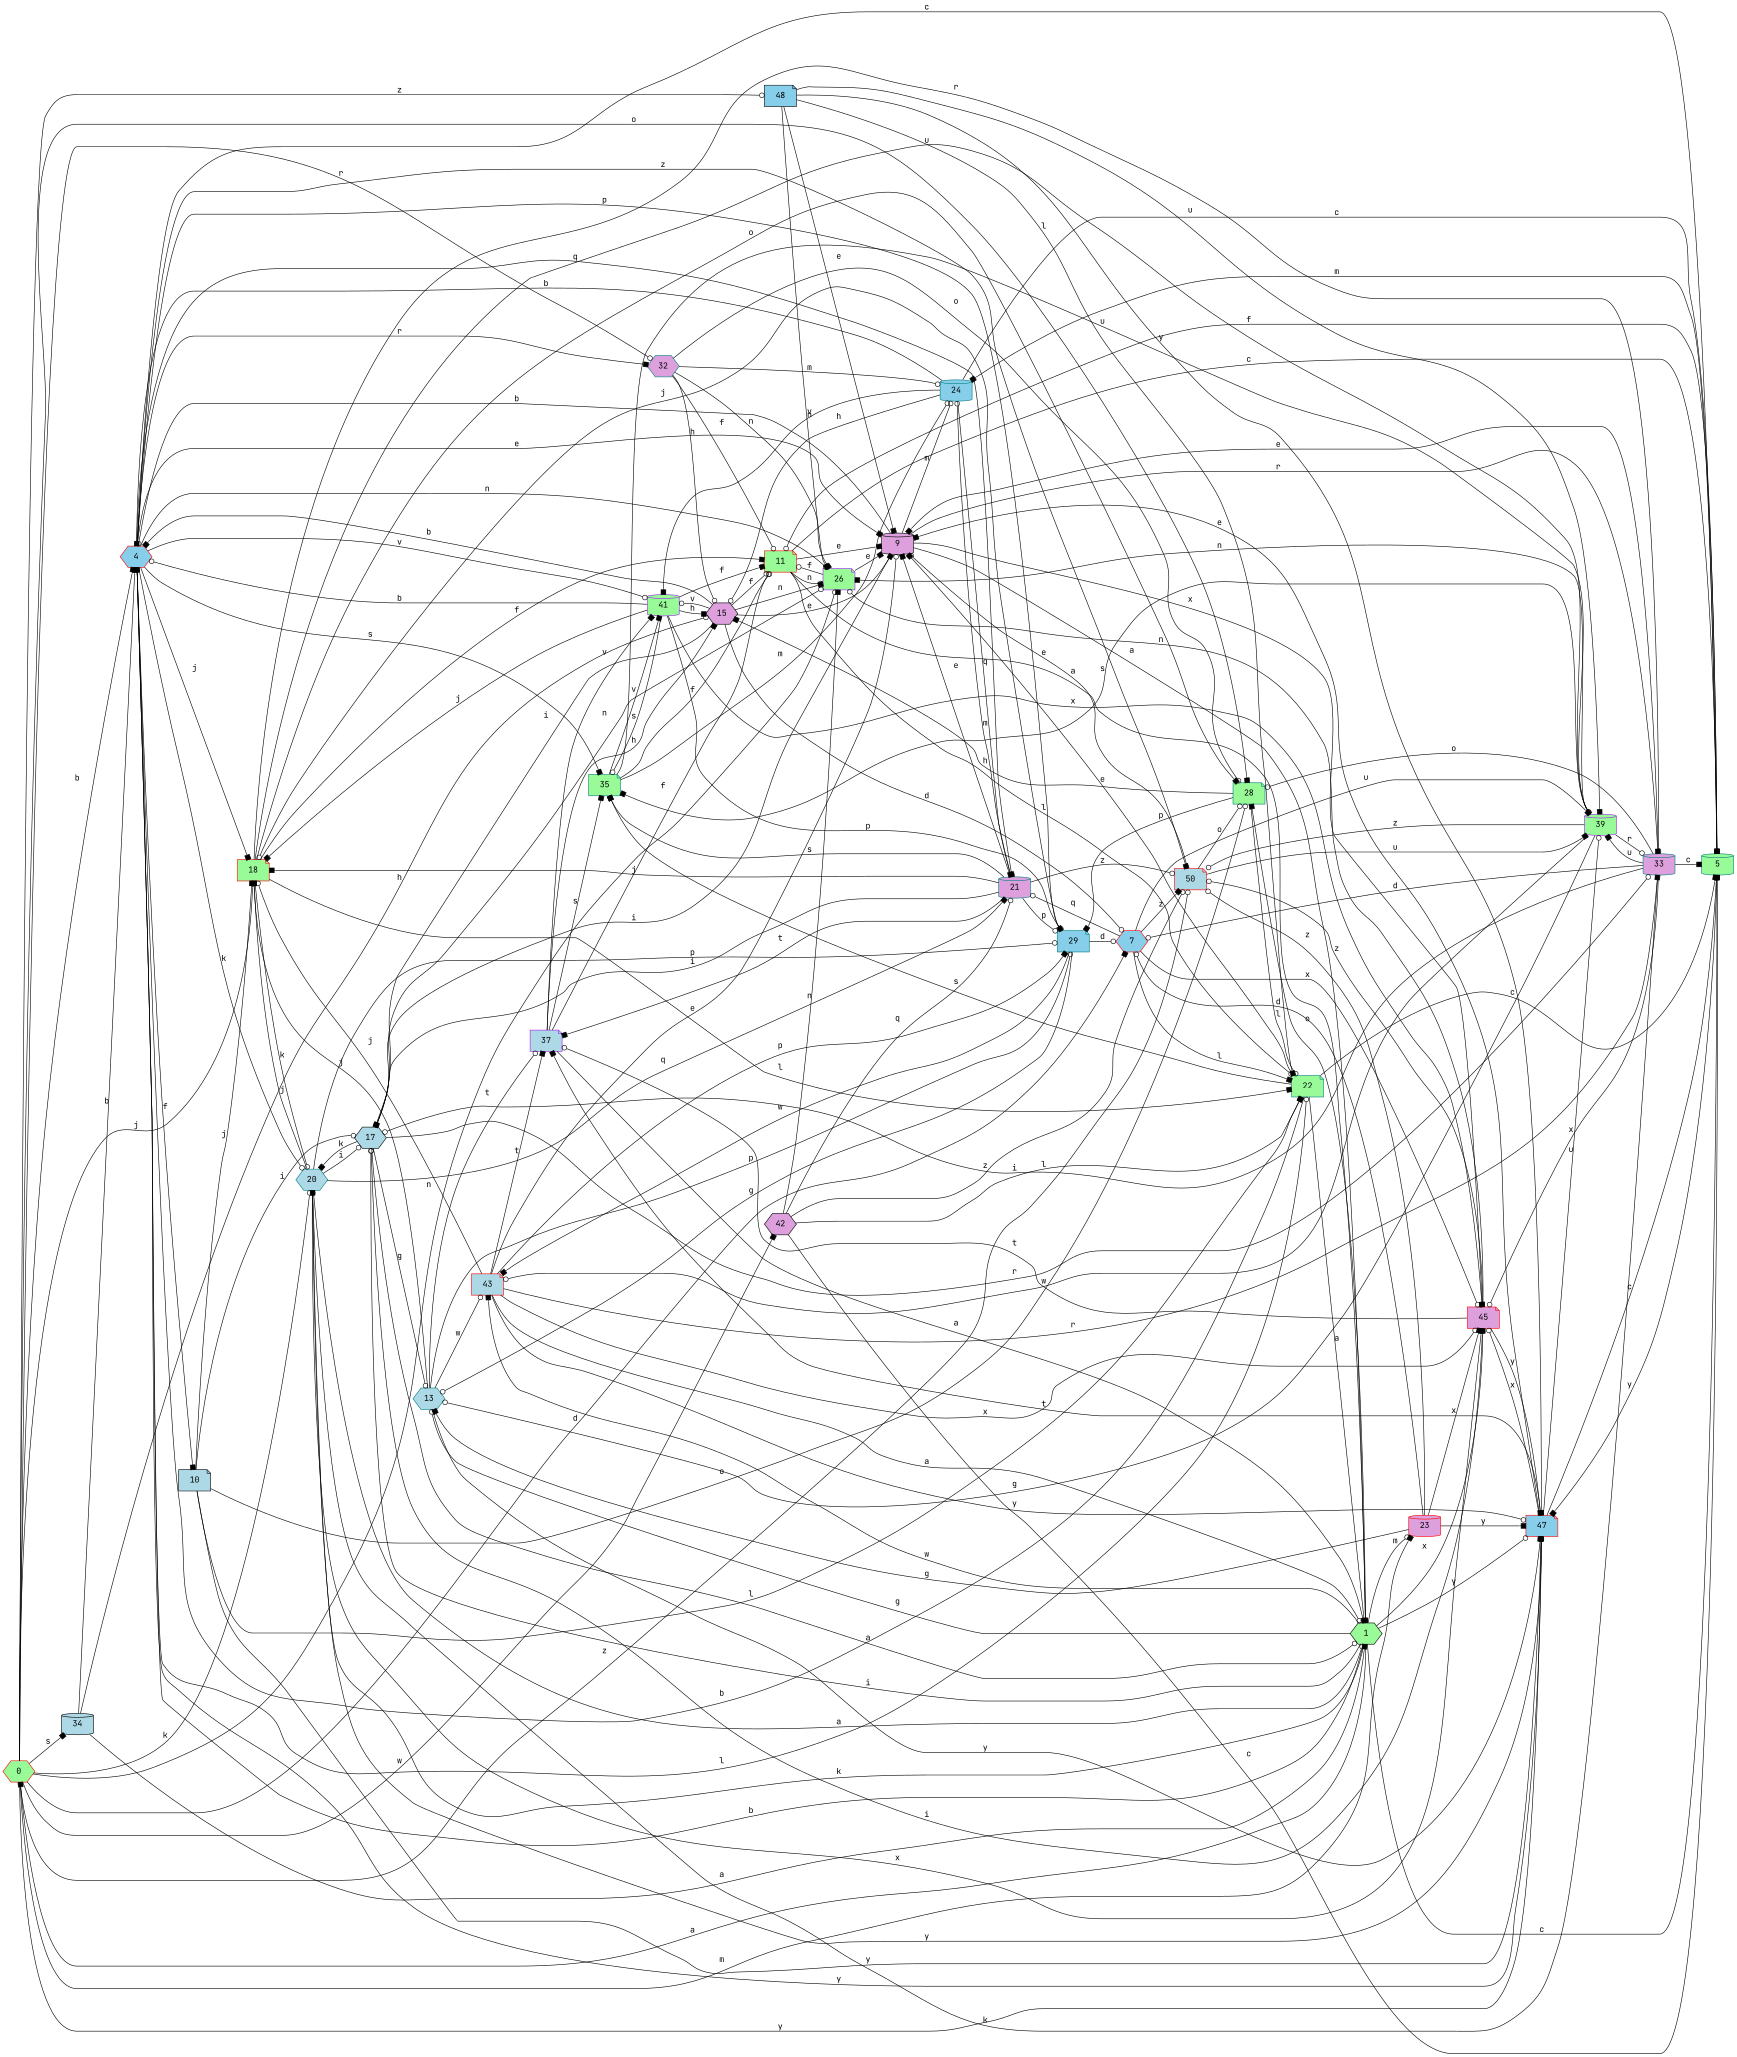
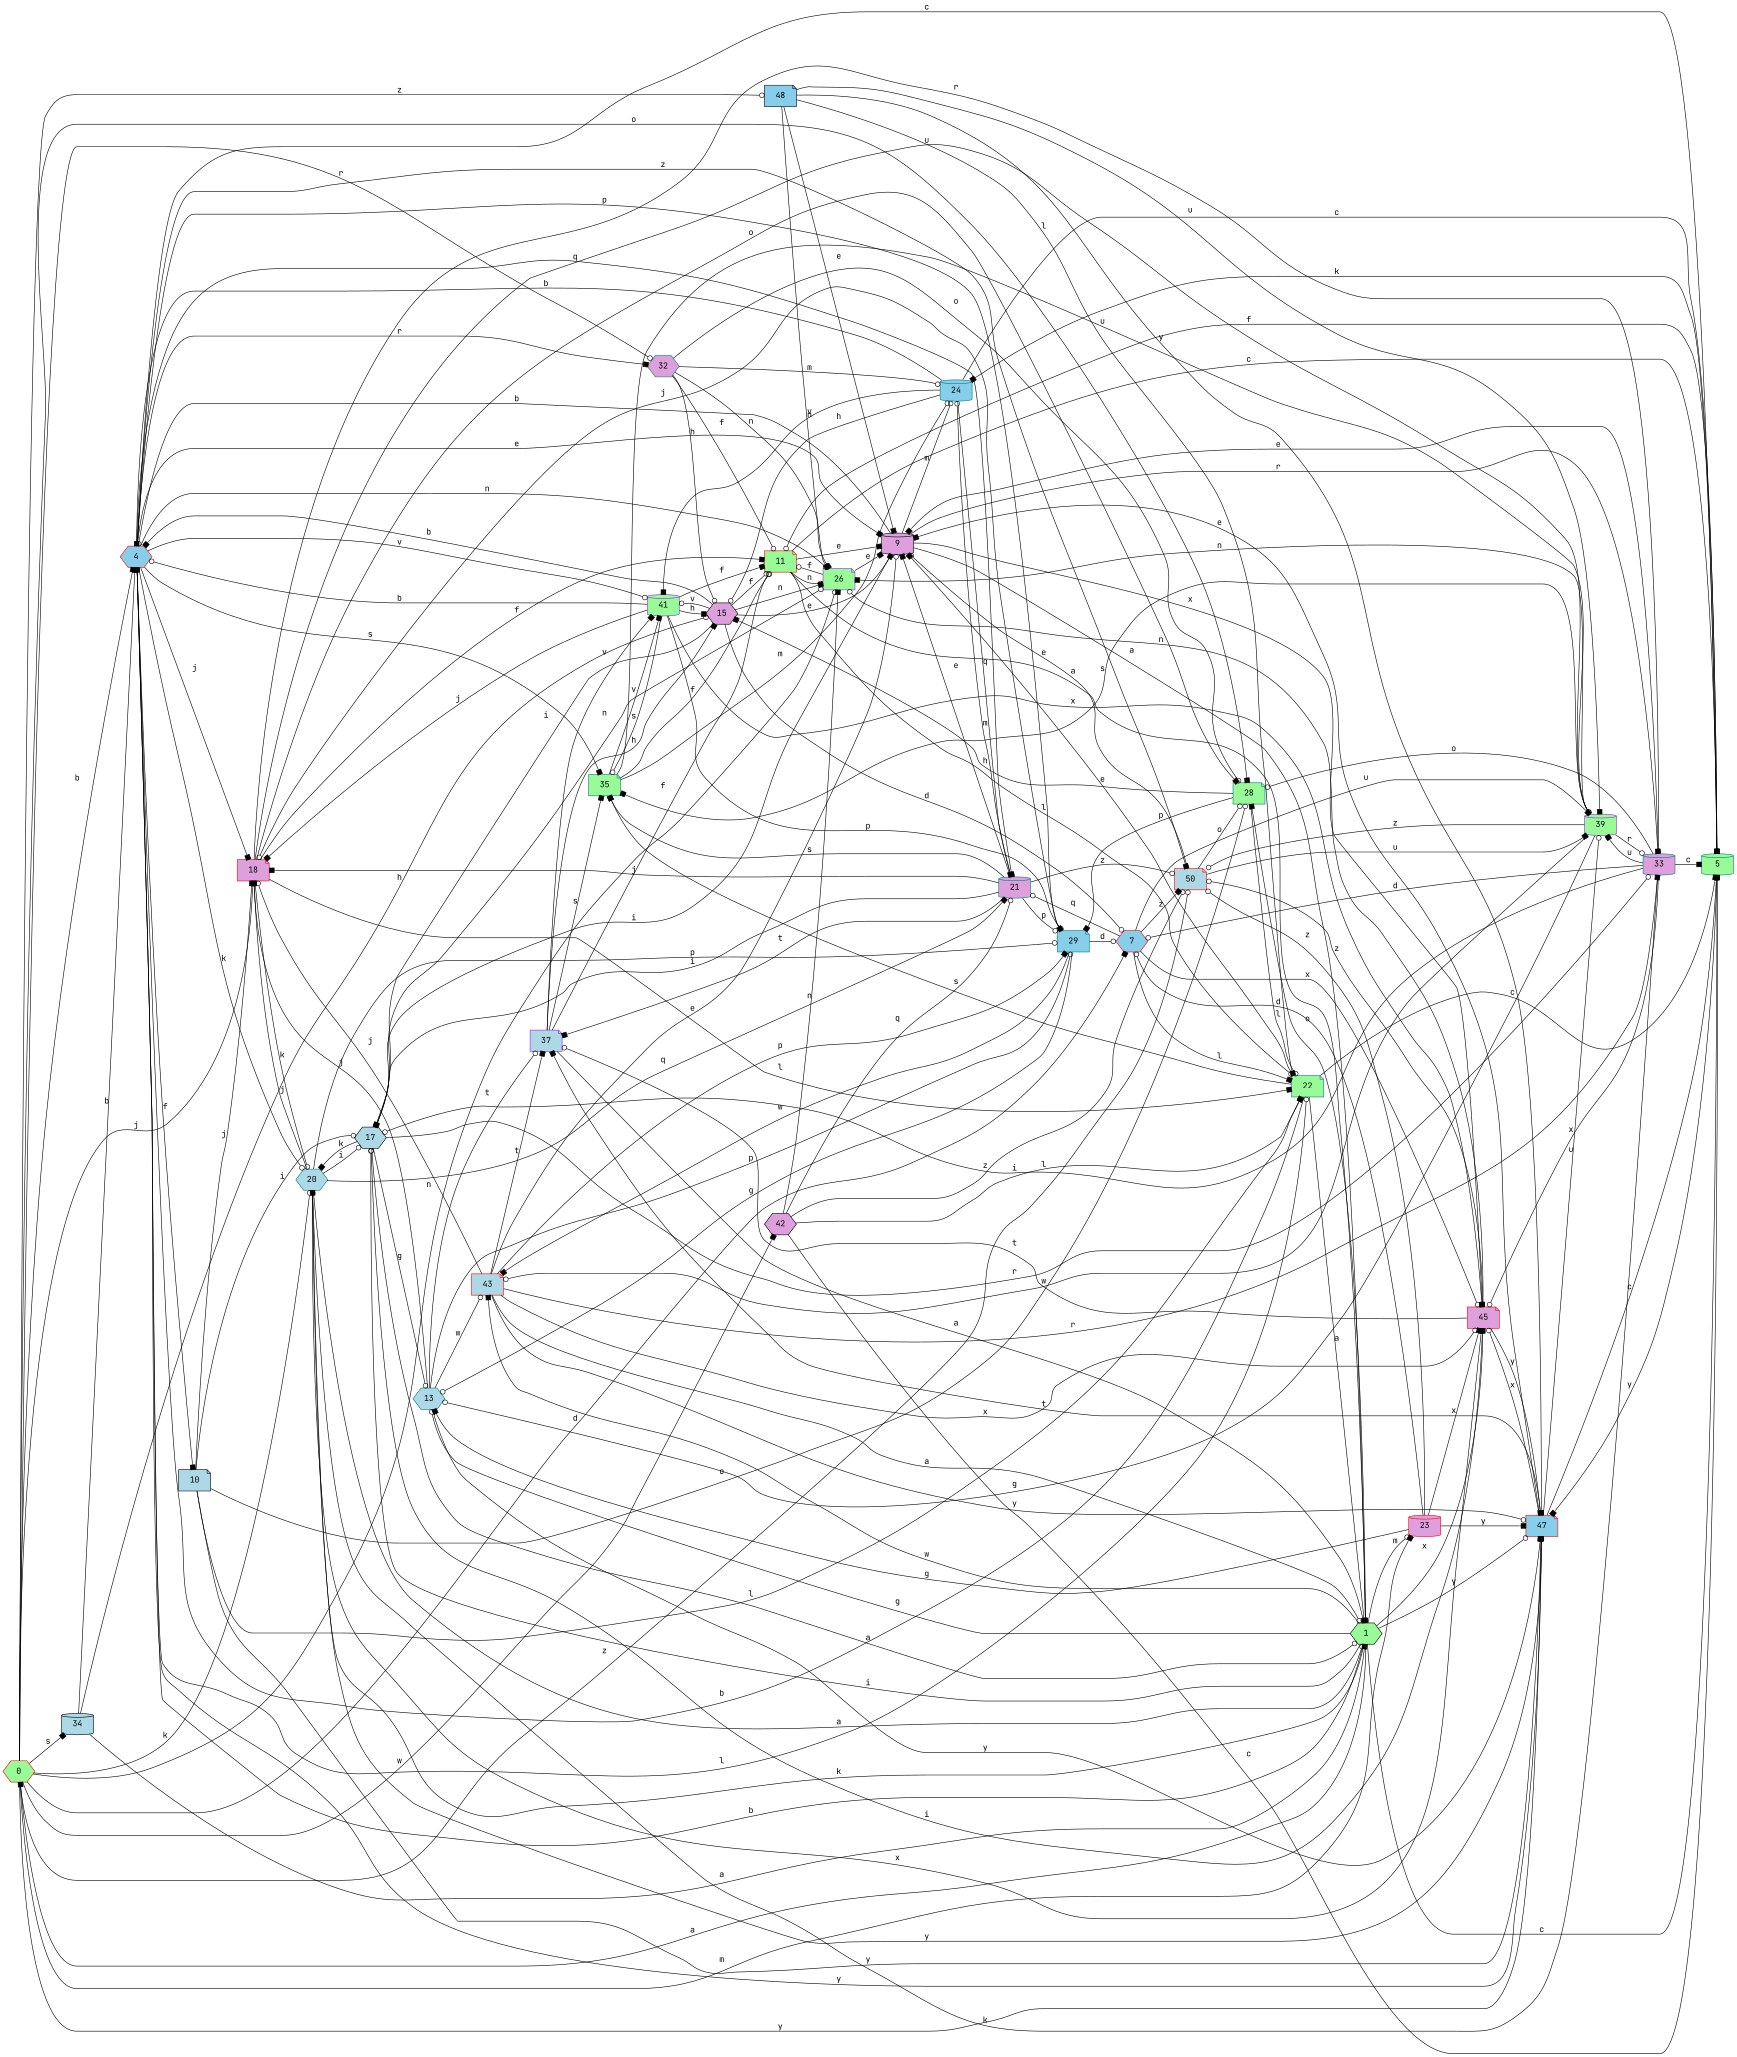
(1337, 272) -> (1337, 272)
(253, 870) -> (253, 870)
